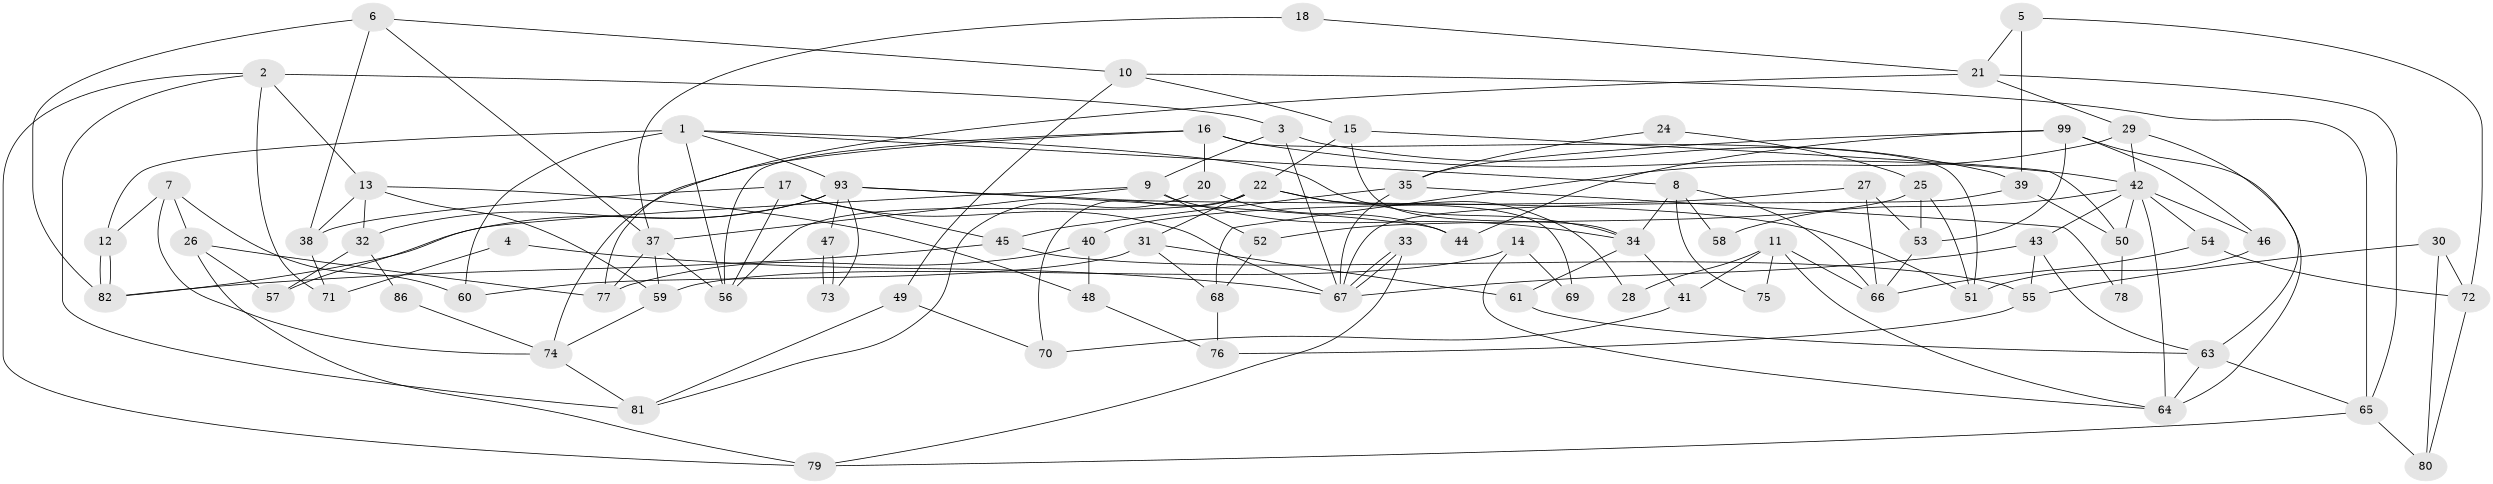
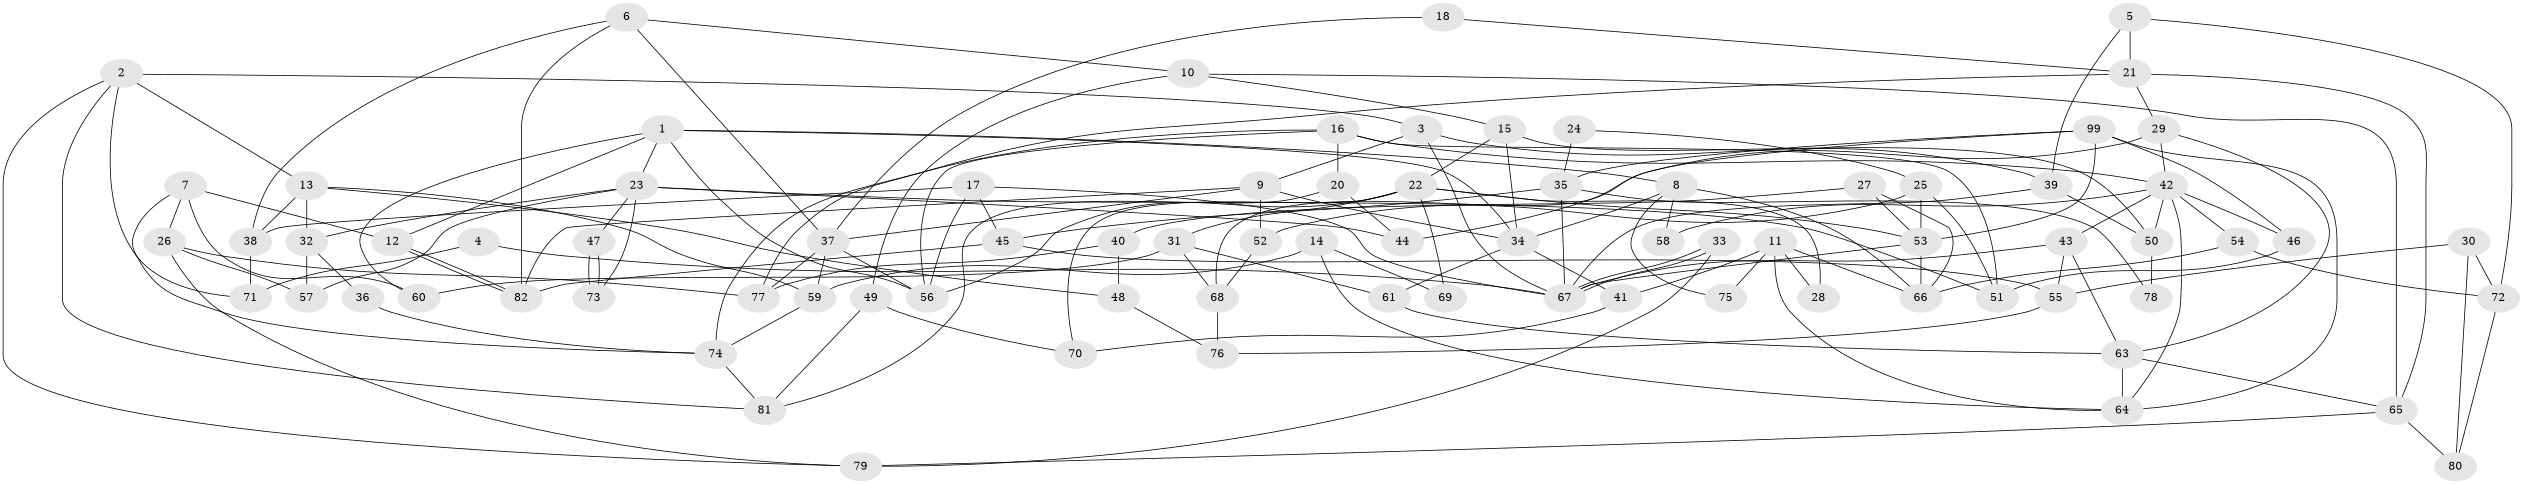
(841, 186) -> (637, 186)
none -> (1669, 210)
none -> (1692, 270)
(401, 298) -> (363, 298)
